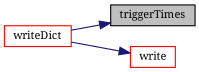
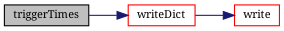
(85, 28) -> (103, 15)
